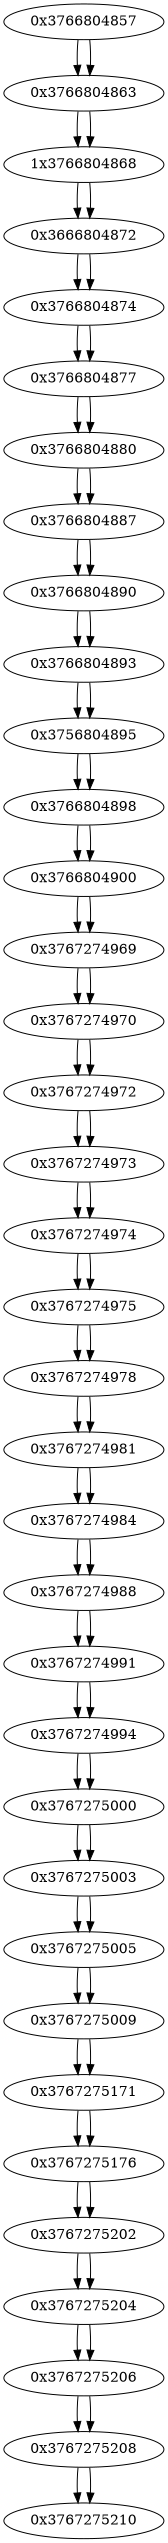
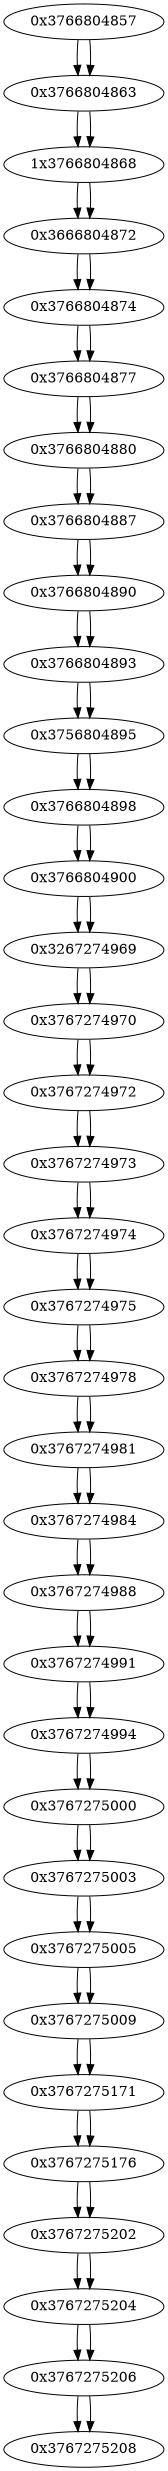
(84, 950) -> (84, 950)
(84, 2521) -> none
